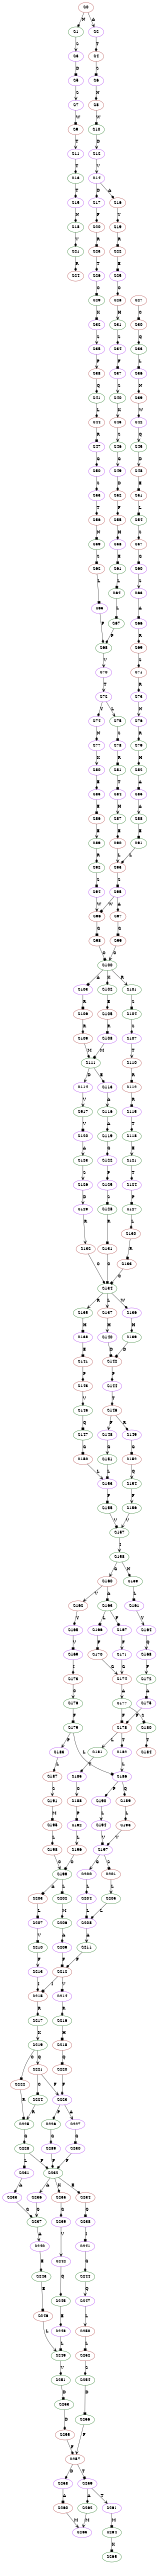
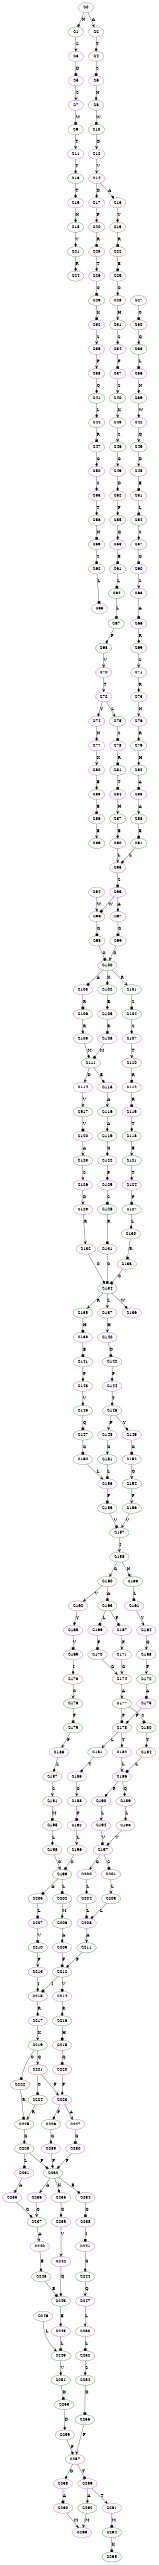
(120, 532) -> (120, 532)
(101, 627) -> none
(139, 659) -> (139, 659)
(97, 868) -> none
(132, 1337) -> none
(124, 1423) -> (124, 1423)
(85, 1760) -> (135, 1764)
(38, 2021) -> (38, 2021)
(42, 2295) -> (50, 2288)
